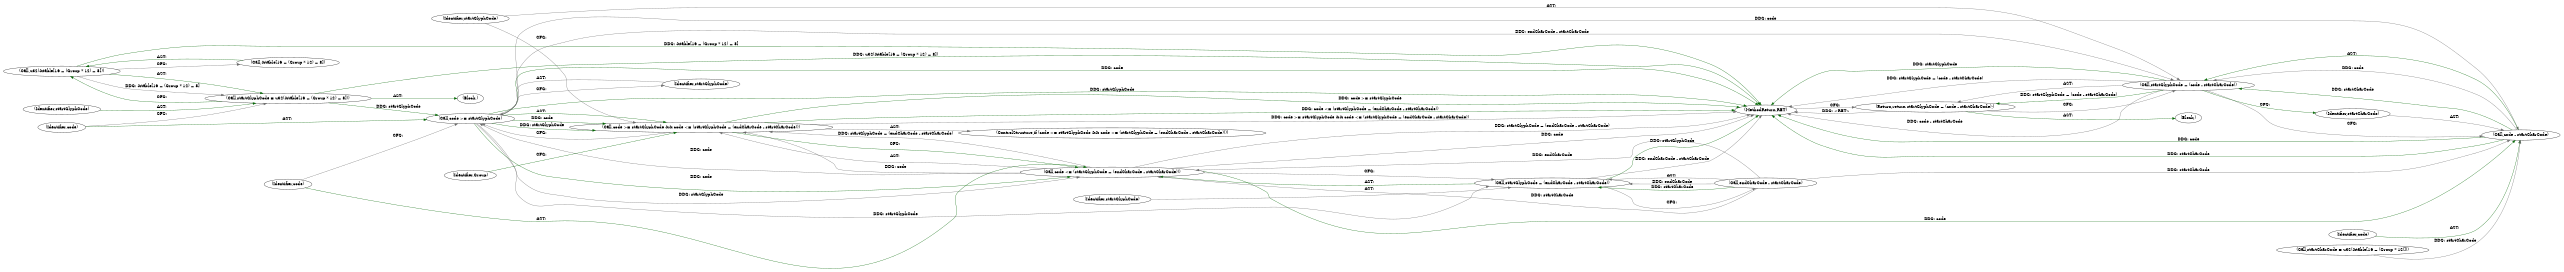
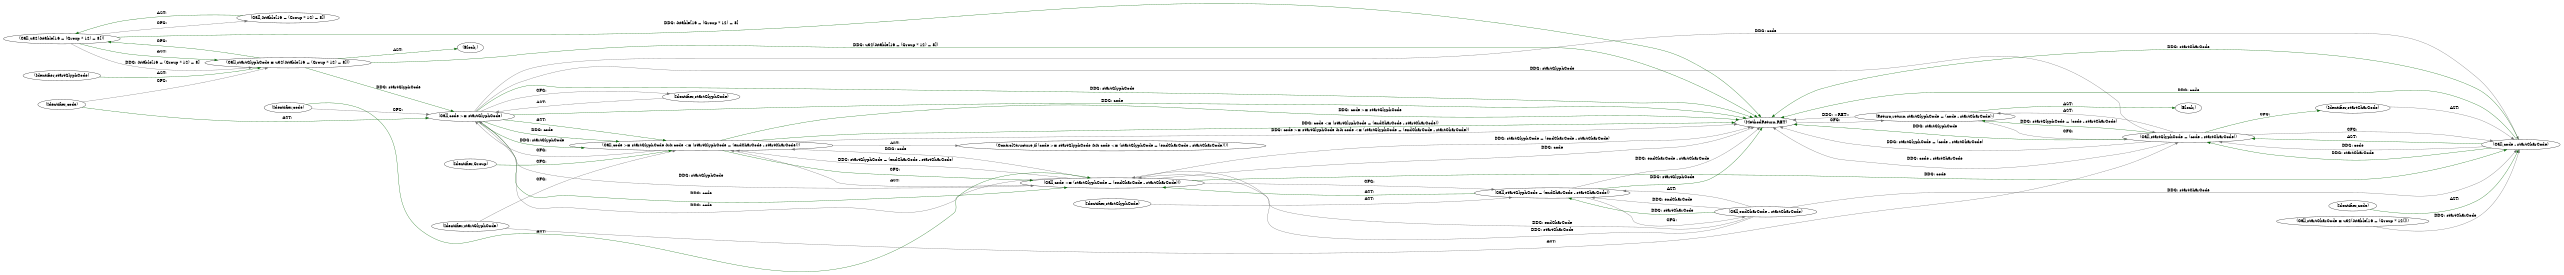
(1552, 32) -> (1552, 69)
(961, 216) -> none
